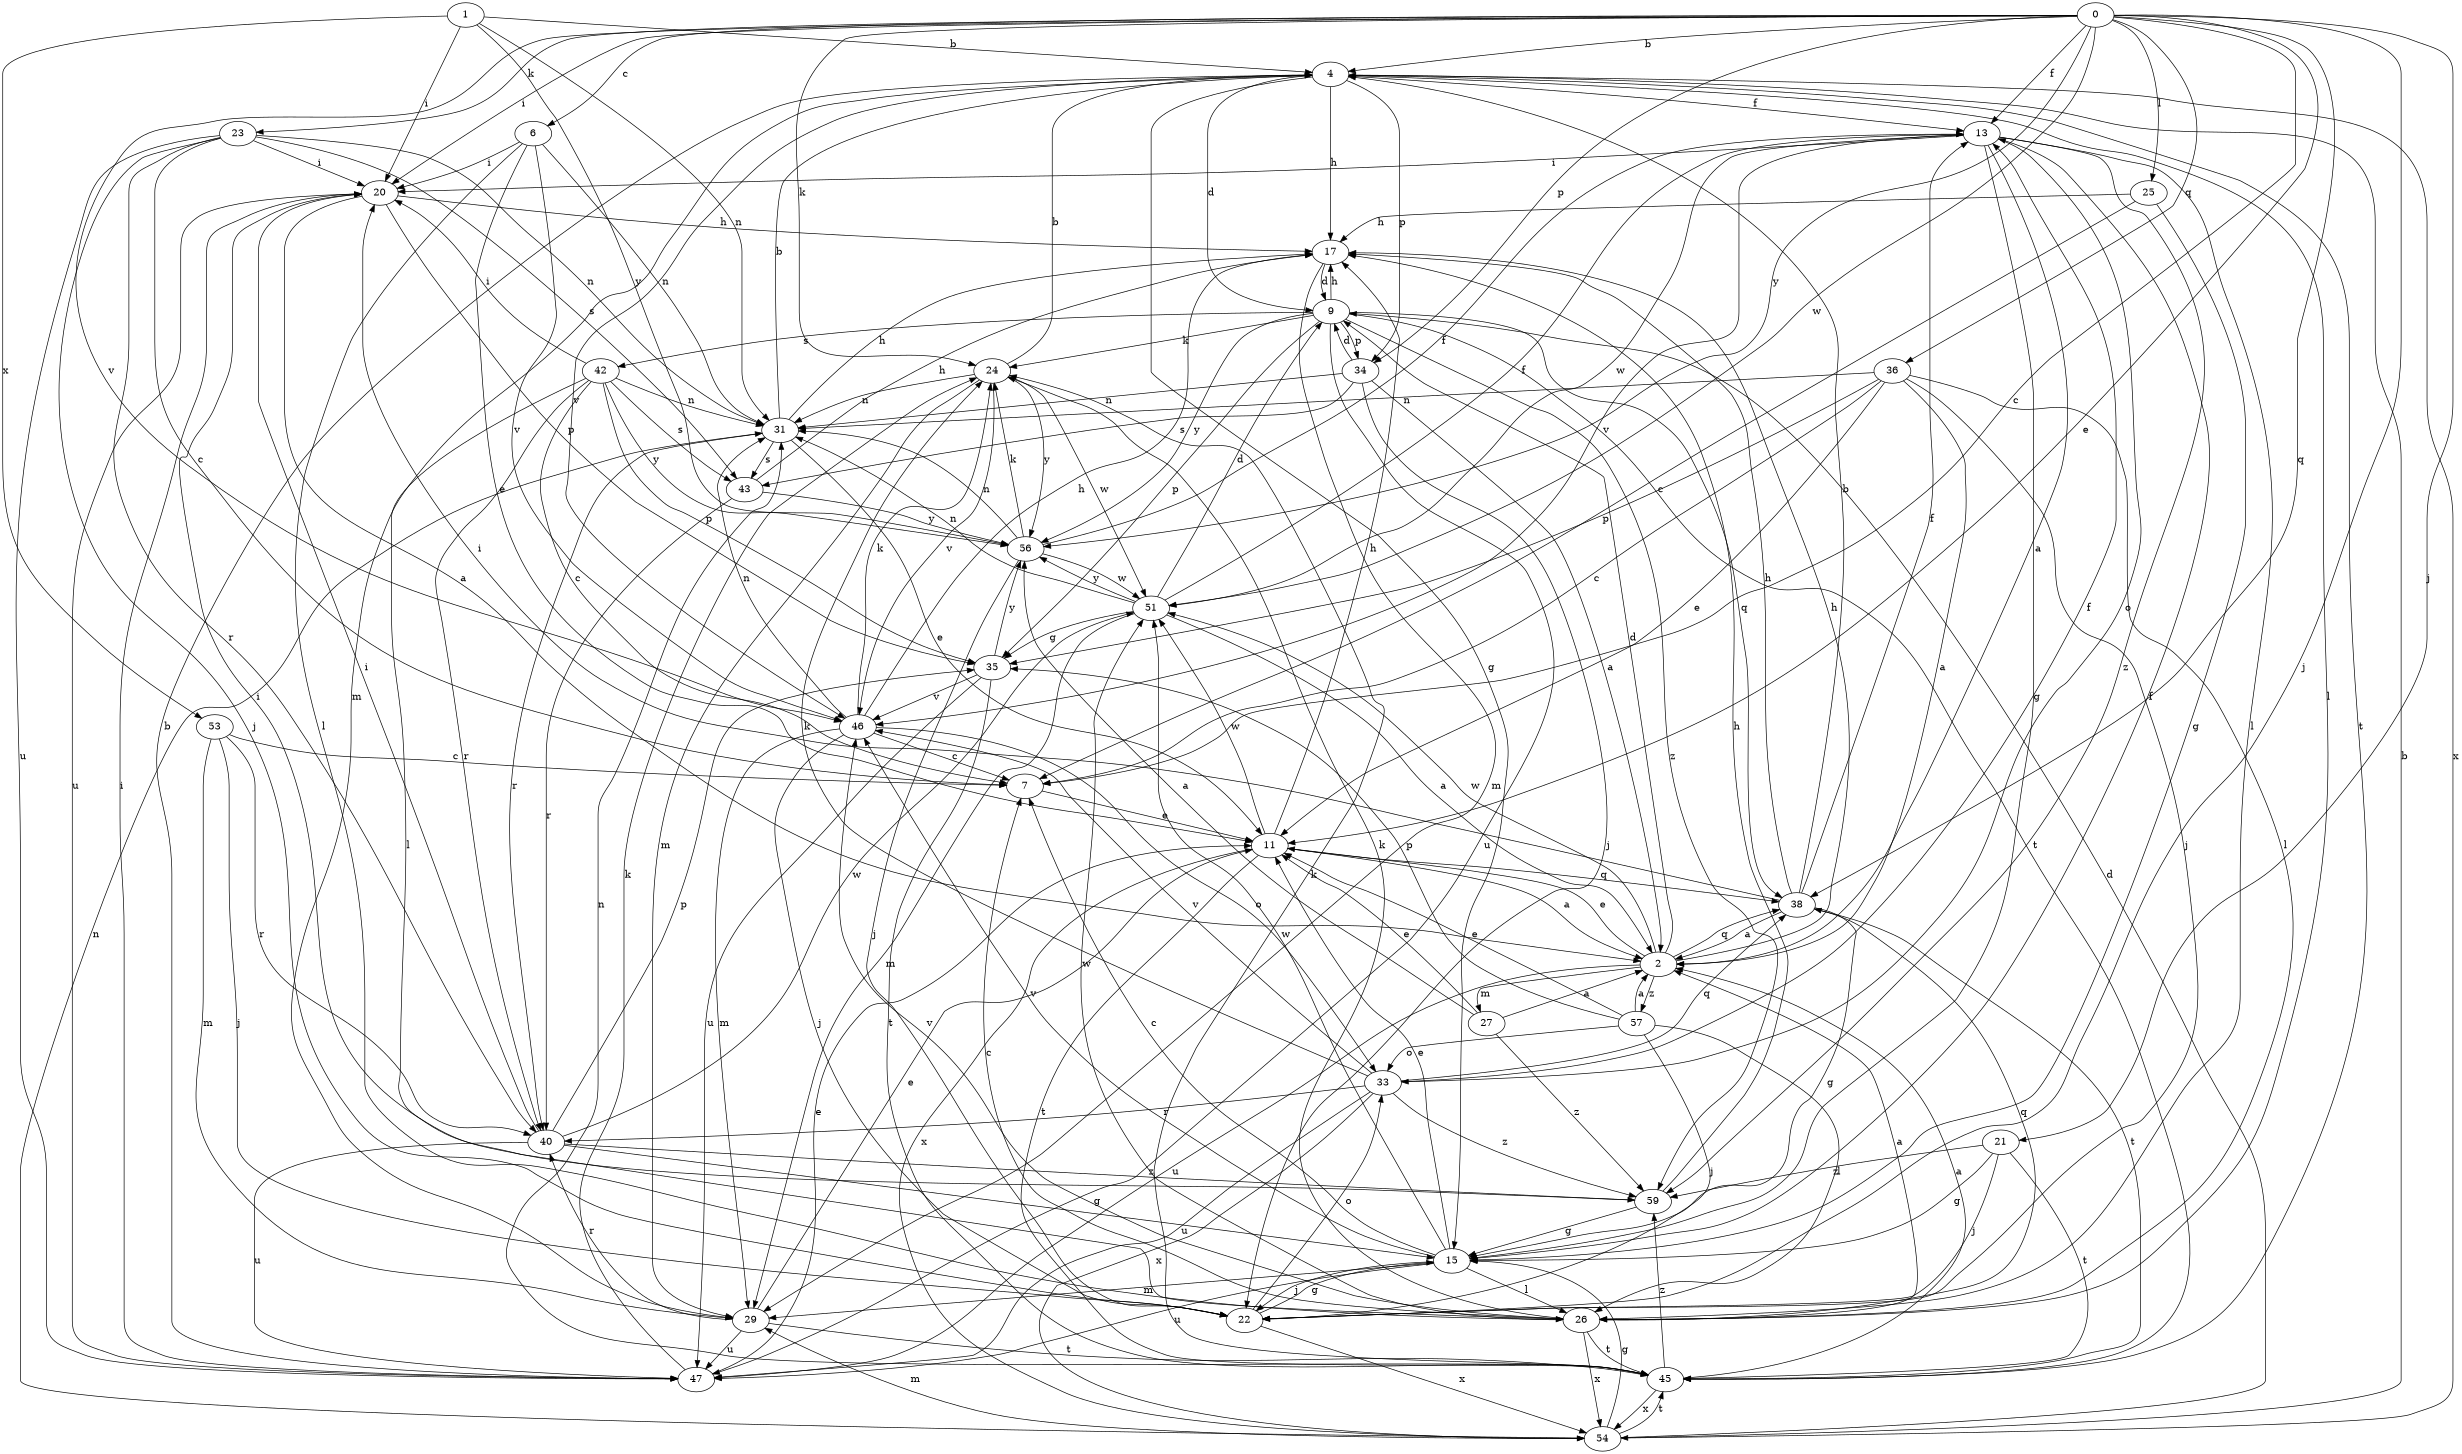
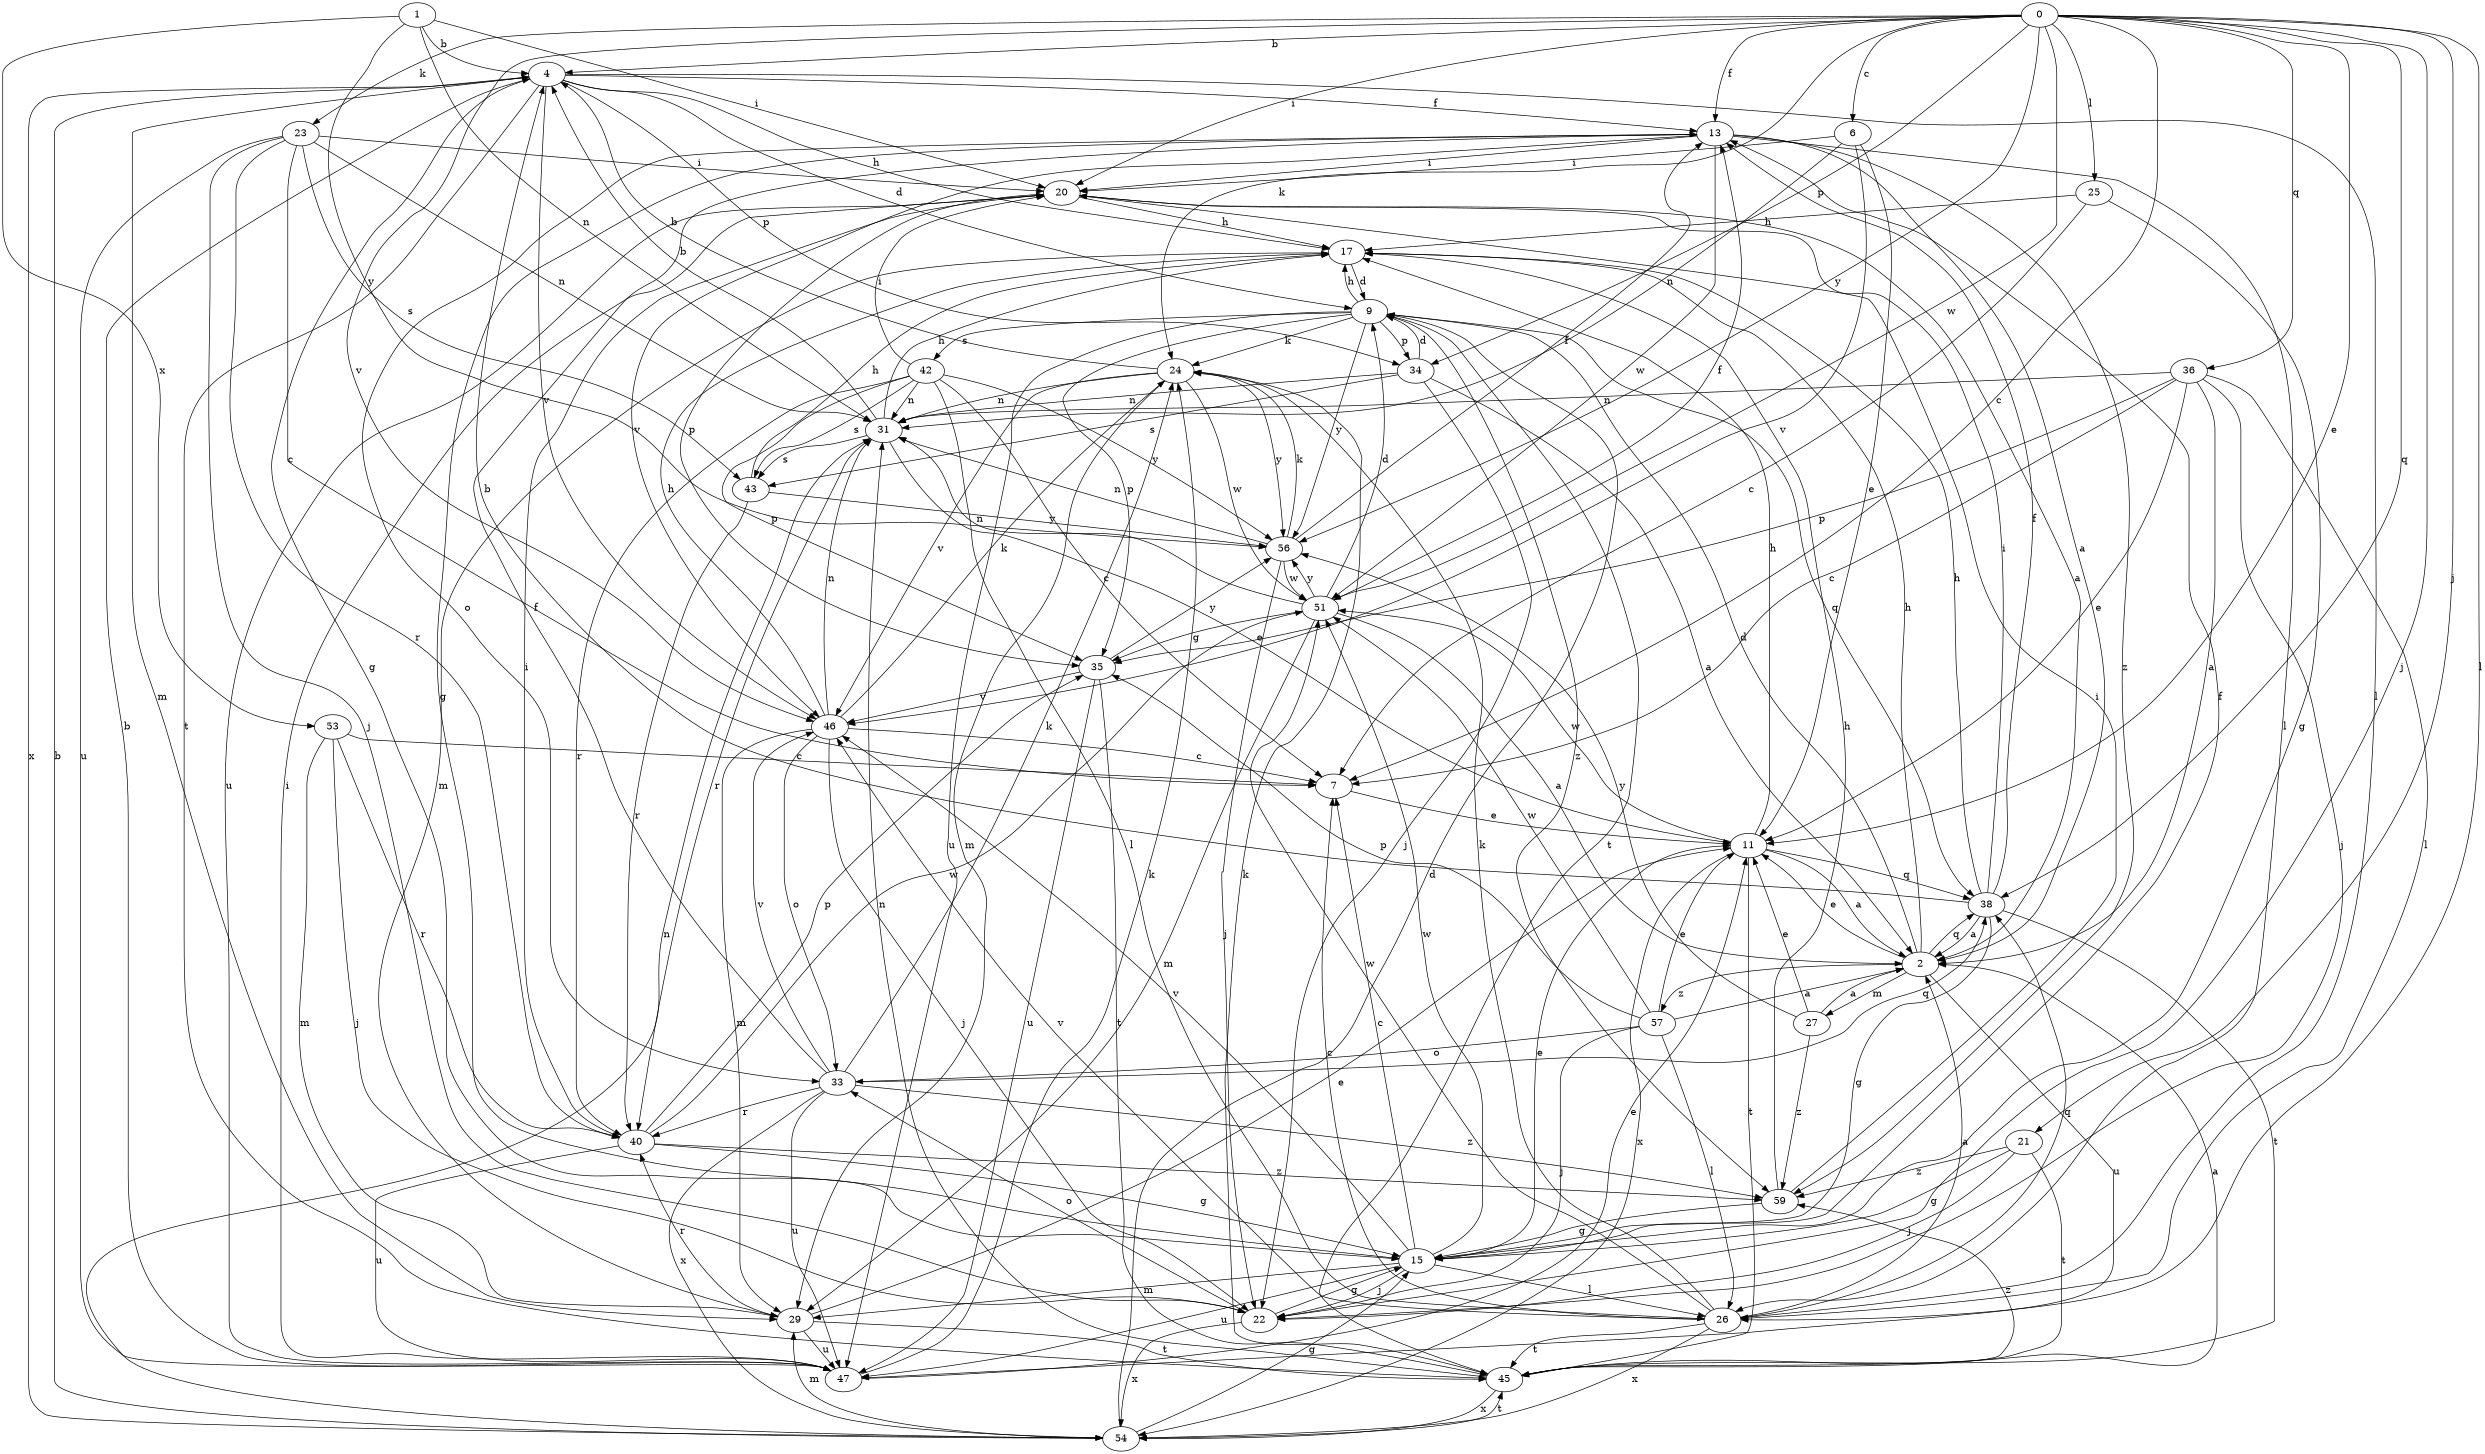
(1434, 763) -> (1513, 800)
(1186, 786) -> (1623, 786)
(395, 1126) -> (2479, 717)
